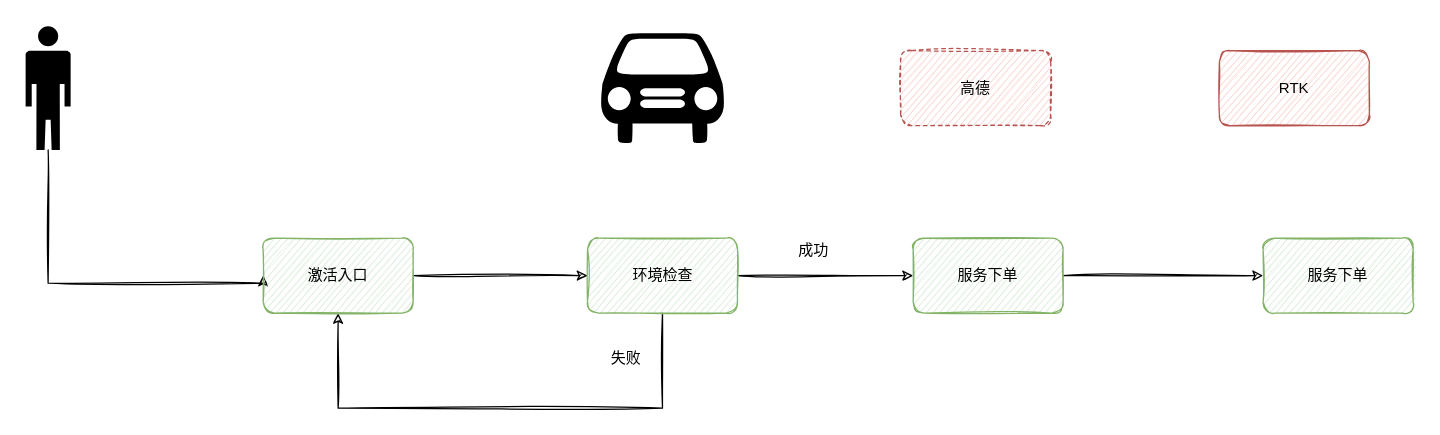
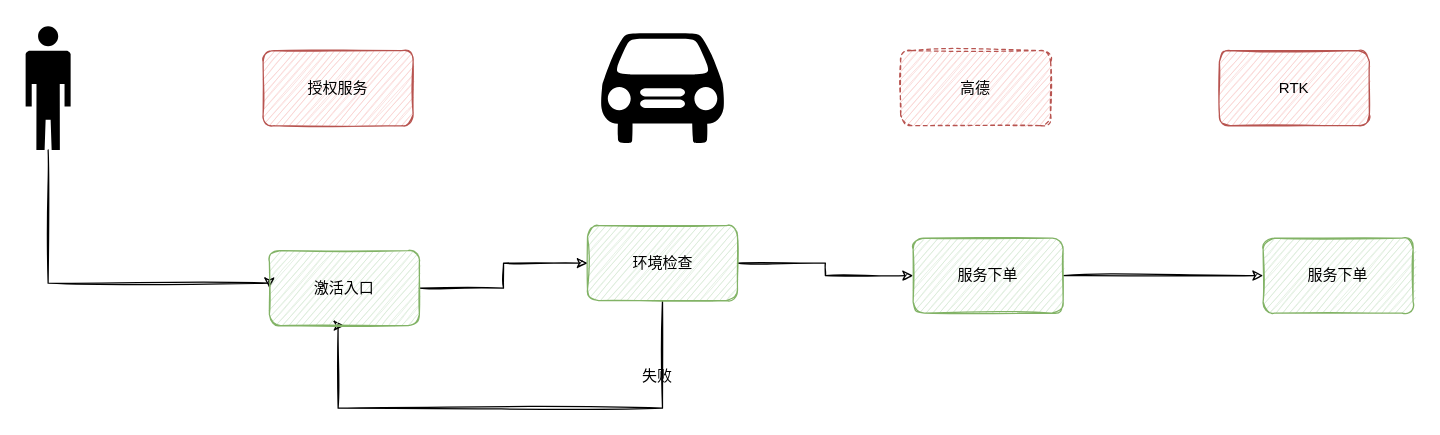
none -> (338, 88)
(813, 251) -> none
(338, 276) -> (344, 288)
(663, 276) -> (663, 263)
(626, 358) -> (657, 377)
